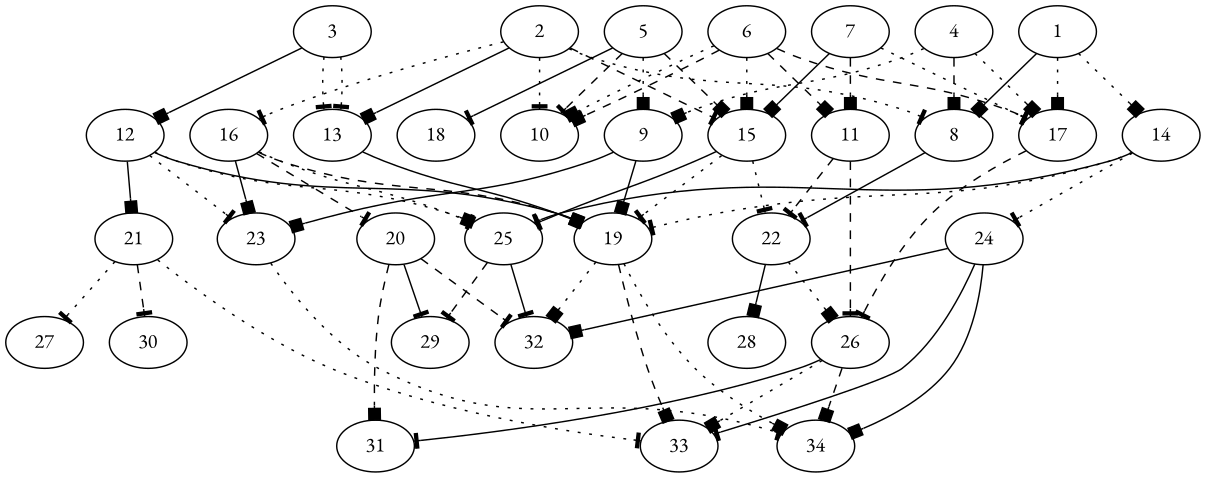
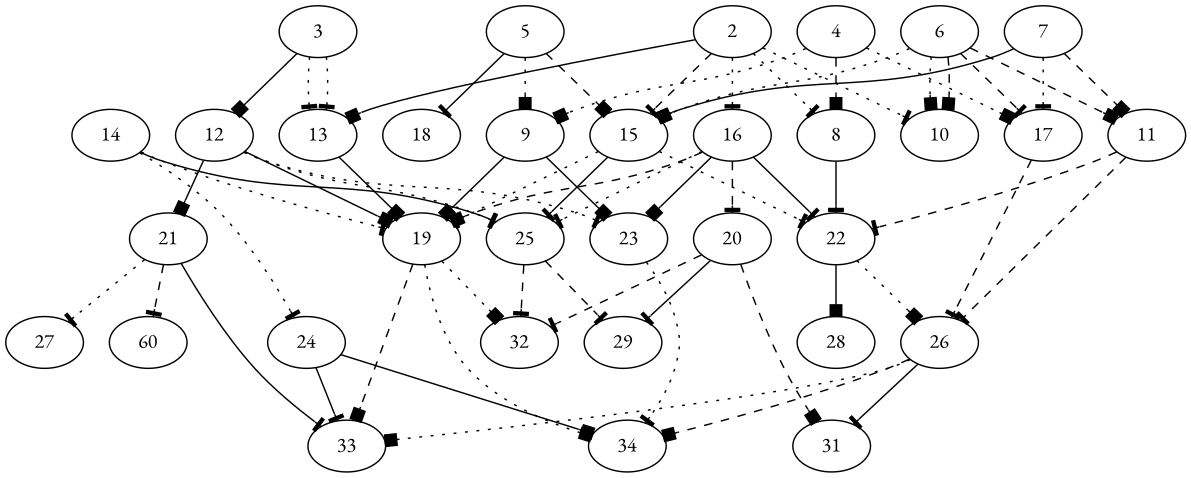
(1058, 32) -> none
(594, 81) -> none
none -> (781, 184)
(307, 187) -> (366, 186)
(518, 287) -> (523, 287)
(775, 287) -> none
(148, 342) -> (148, 342)
(393, 391) -> (239, 350)
